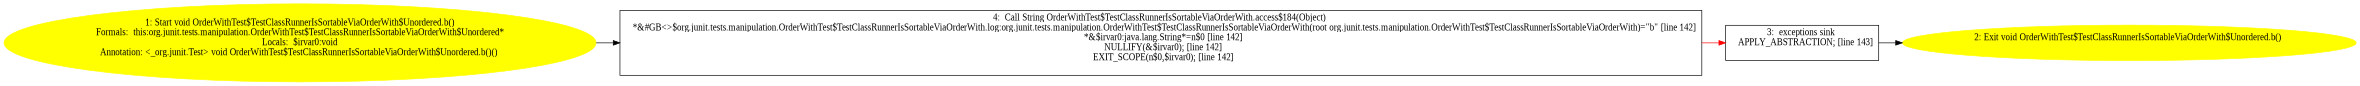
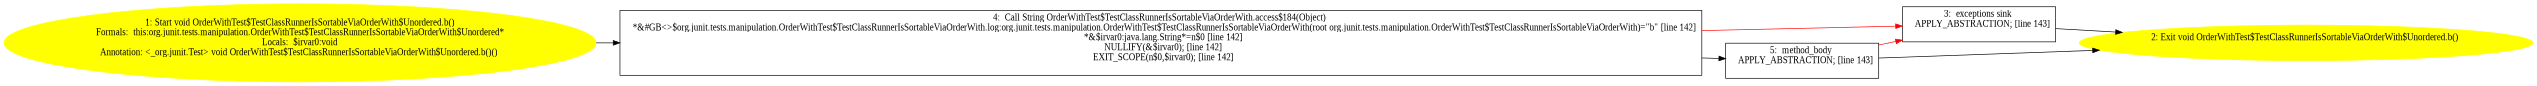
none -> (1802, 61)
